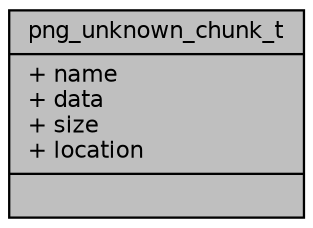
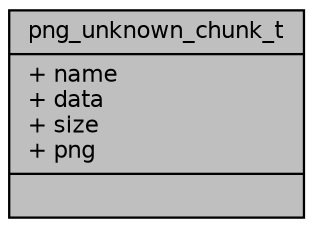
(86, 151) -> (62, 151)
